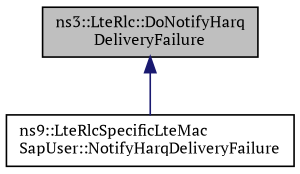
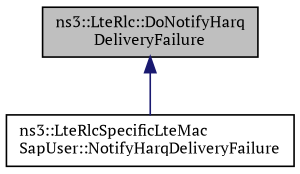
(150, 141) -> (150, 141)
